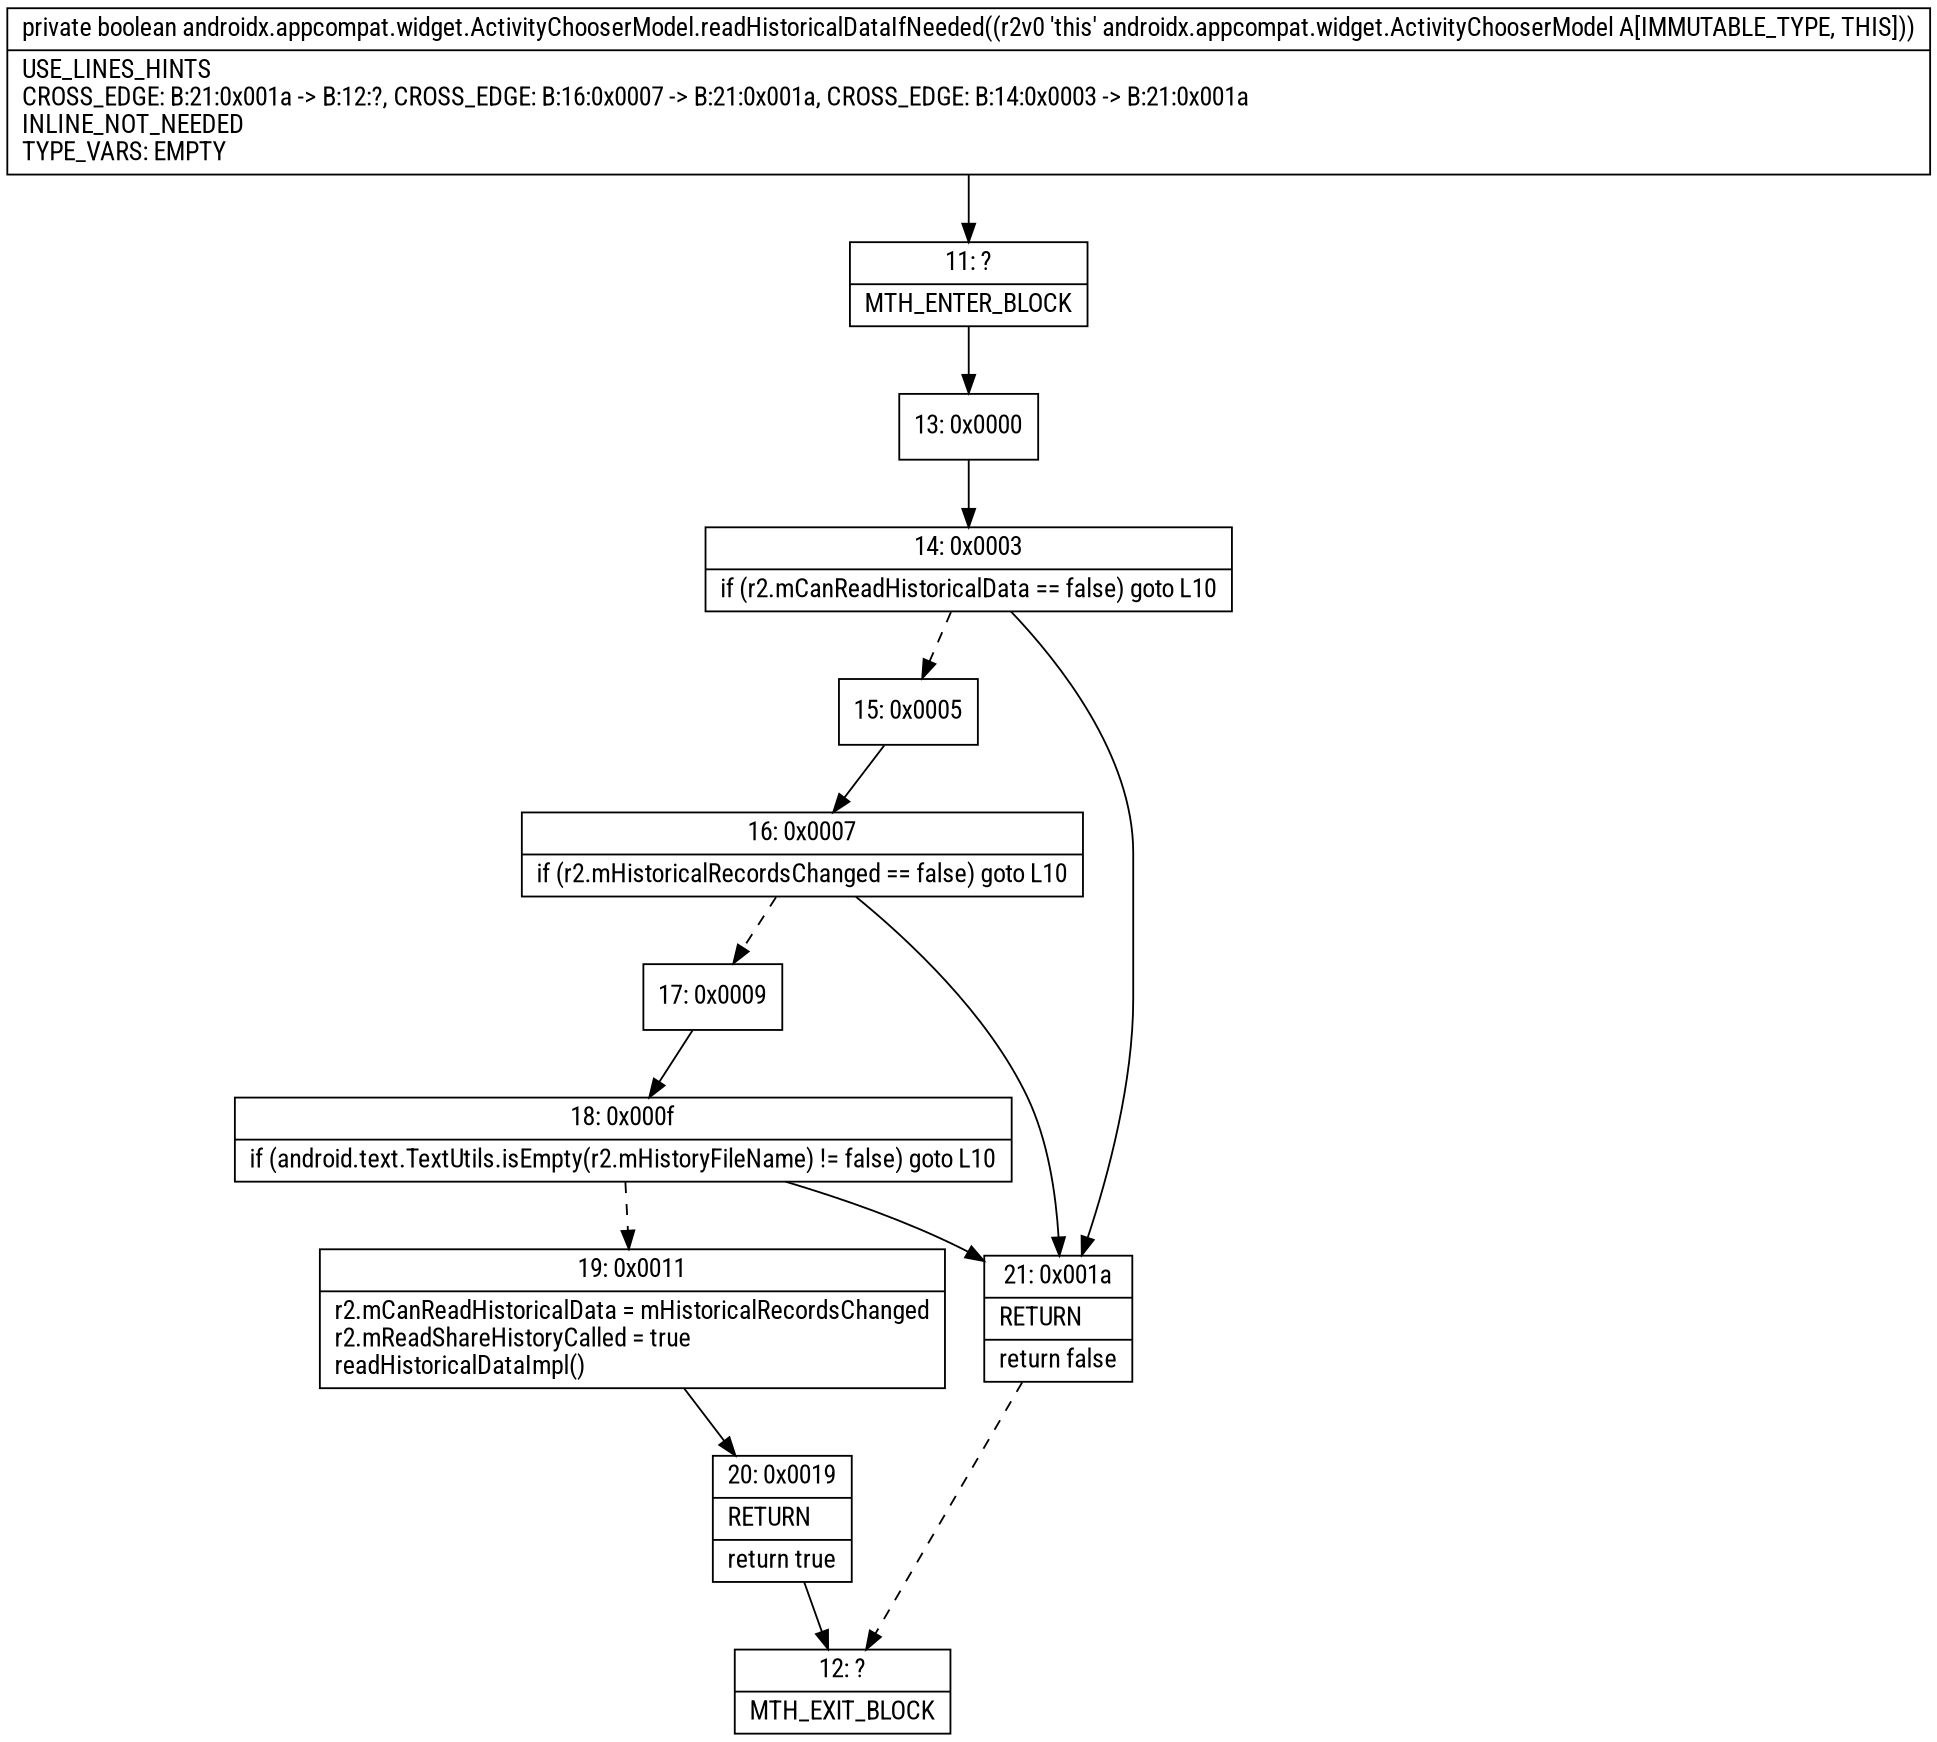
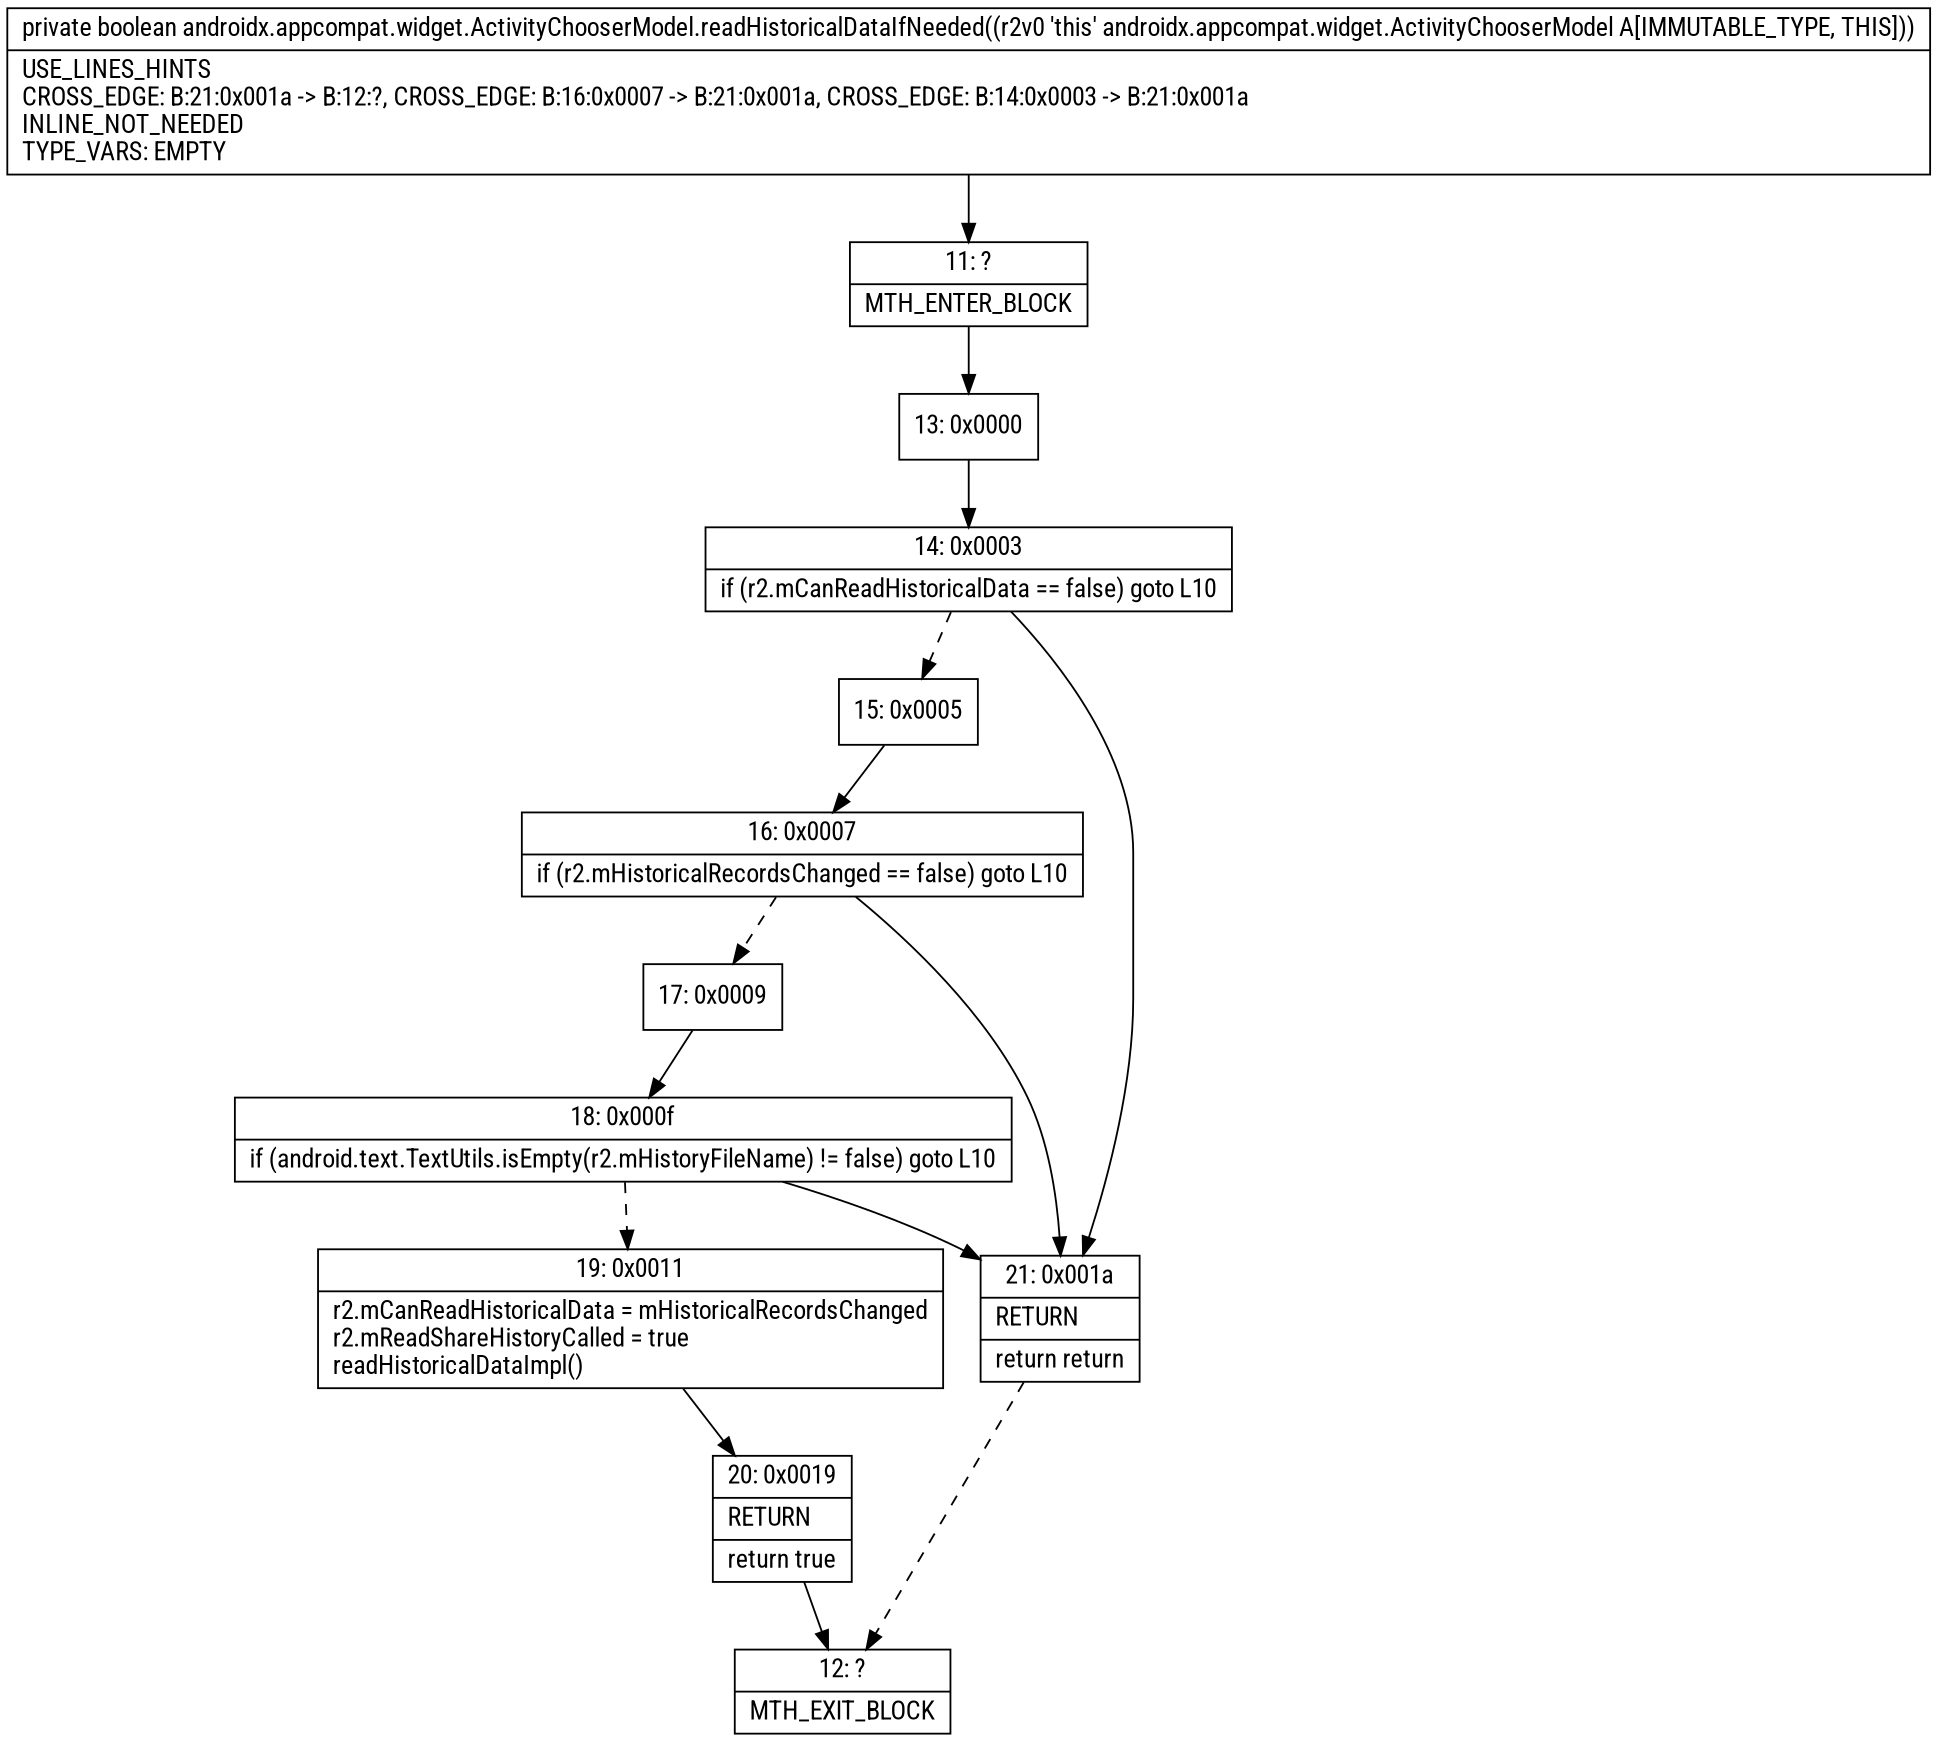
(1058, 1360) -> (1060, 1360)
